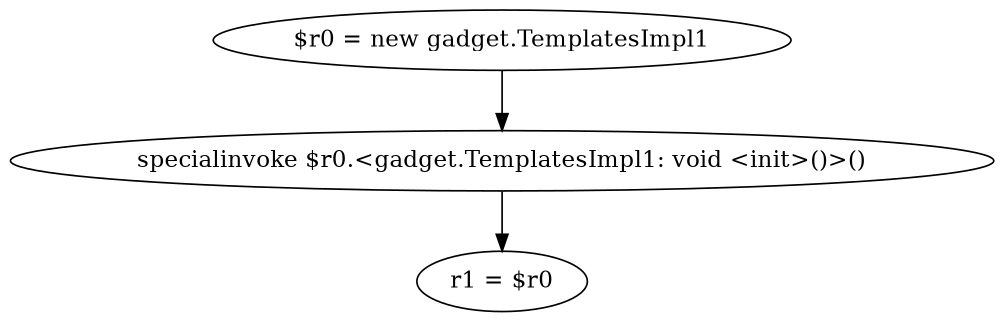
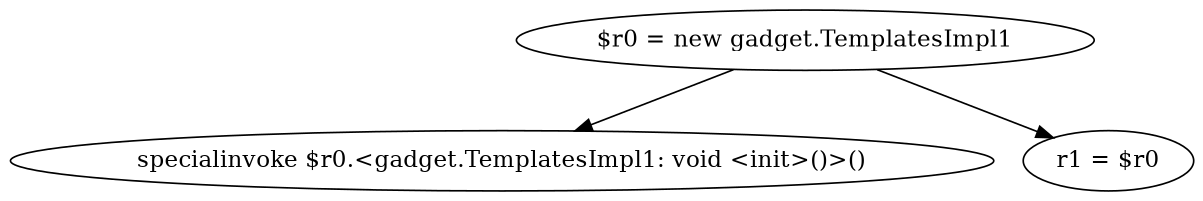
(502, 213) -> (957, 101)
